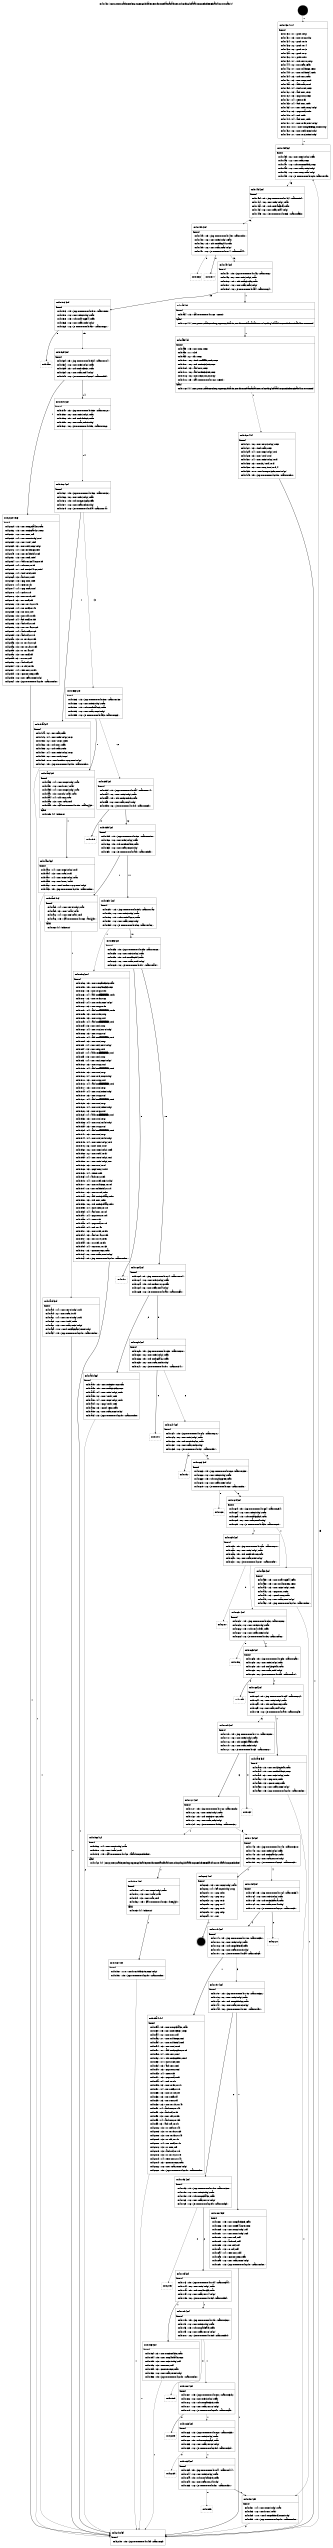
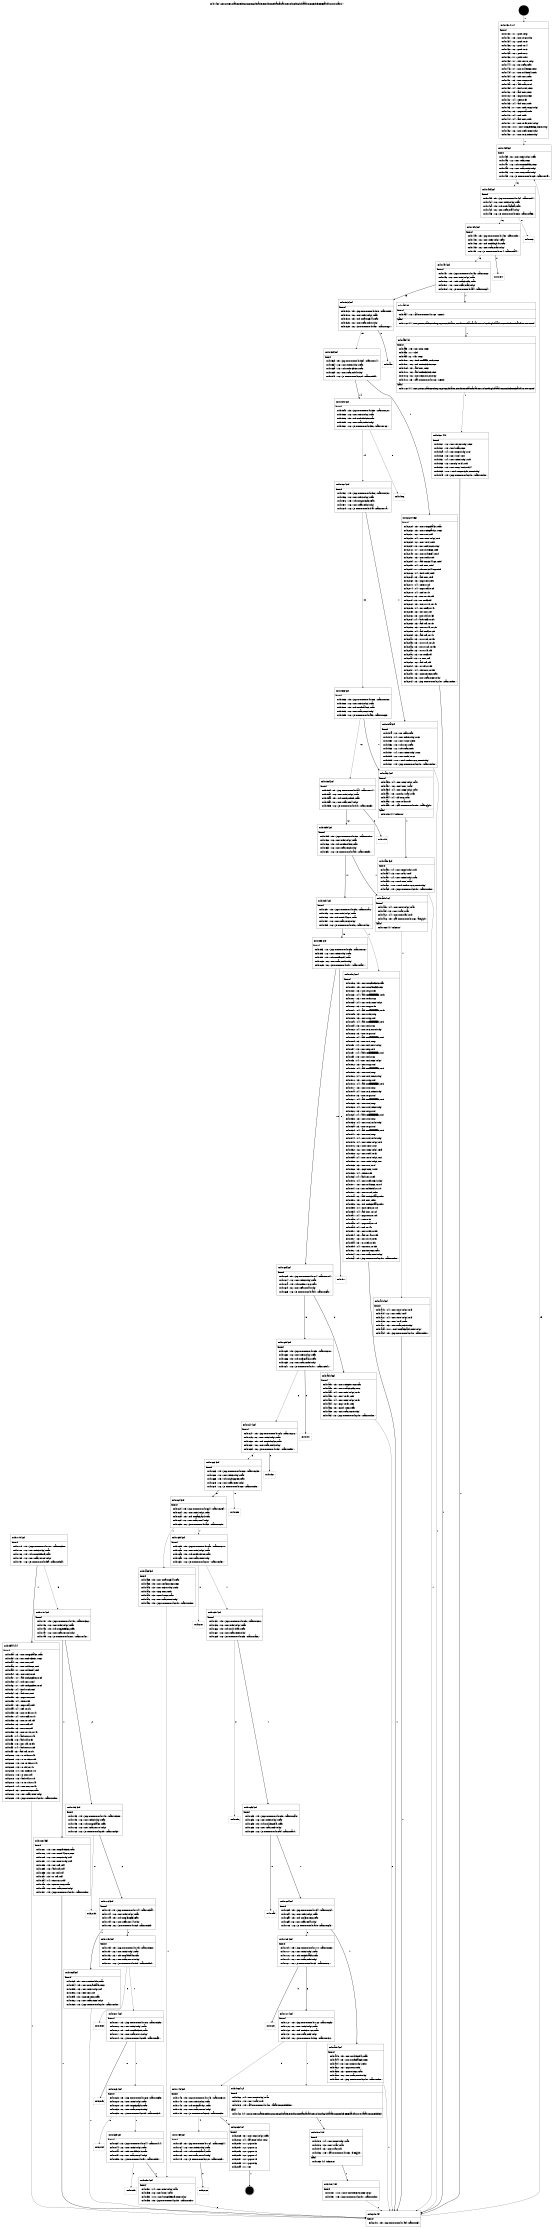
(202, 264) -> (523, 226)
none -> (399, 497)
(254, 1918) -> none
